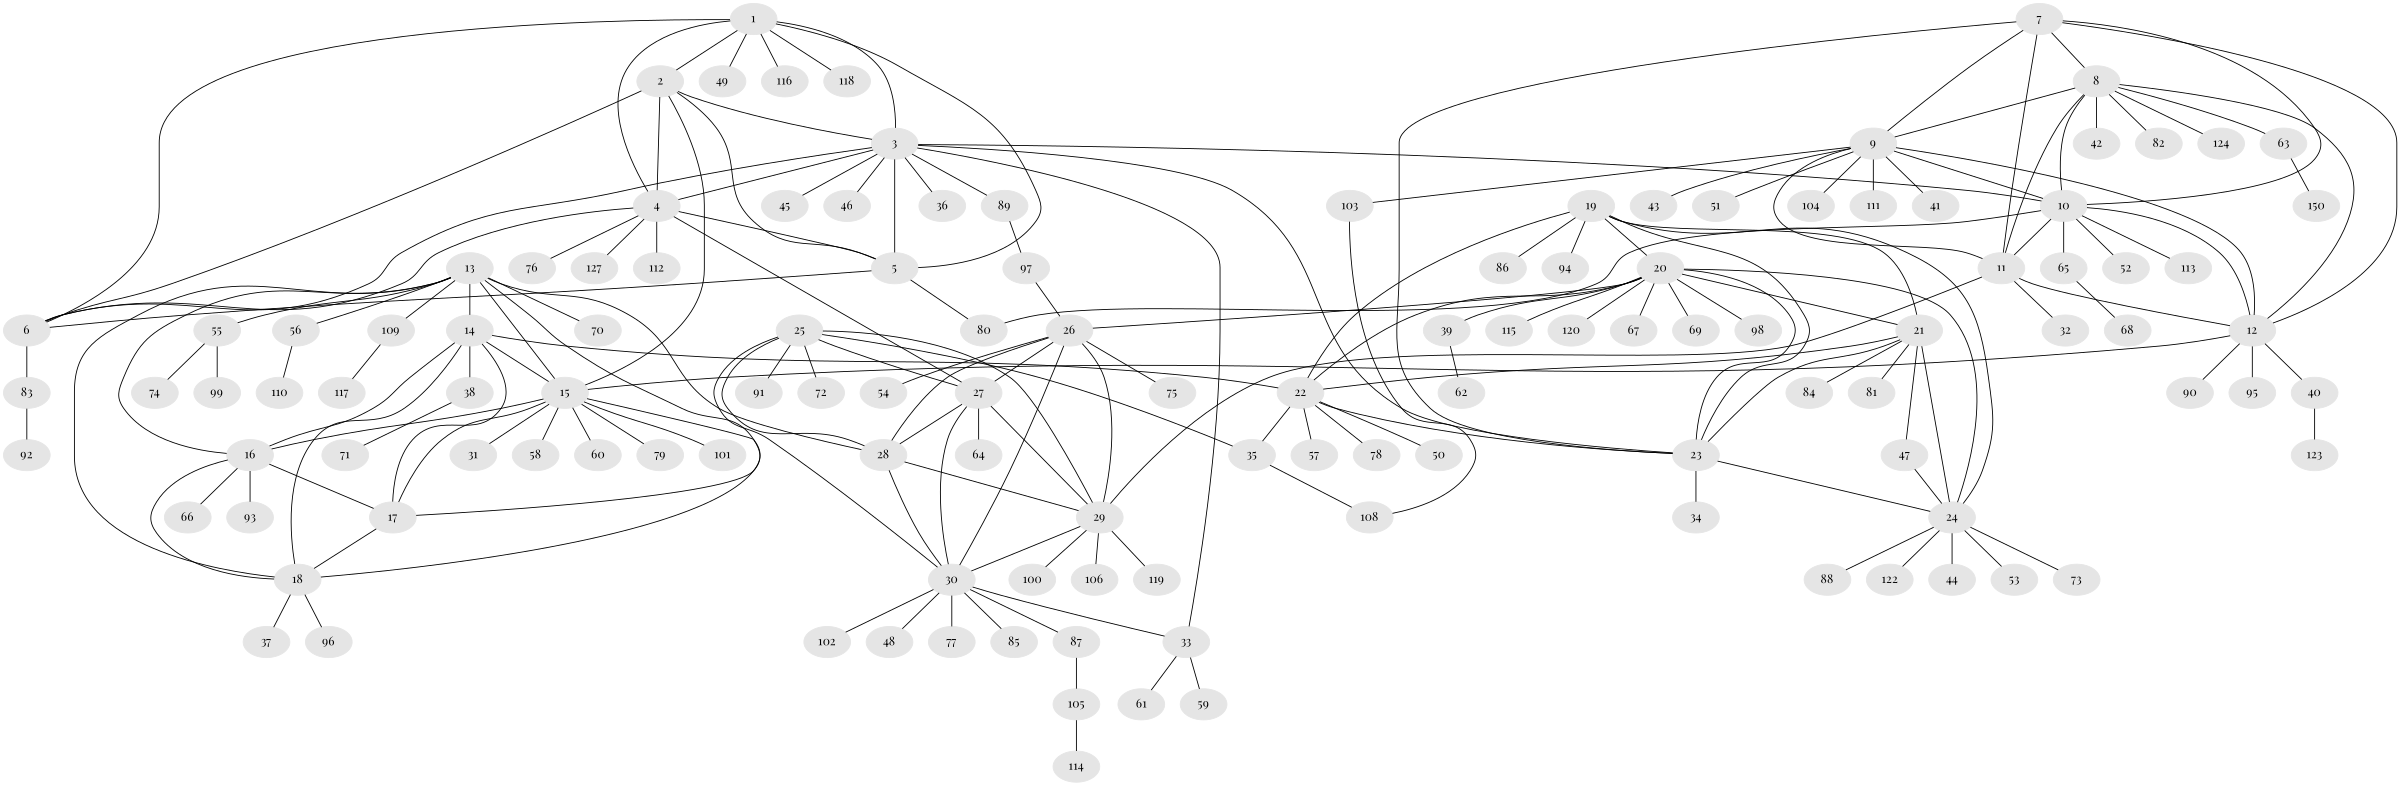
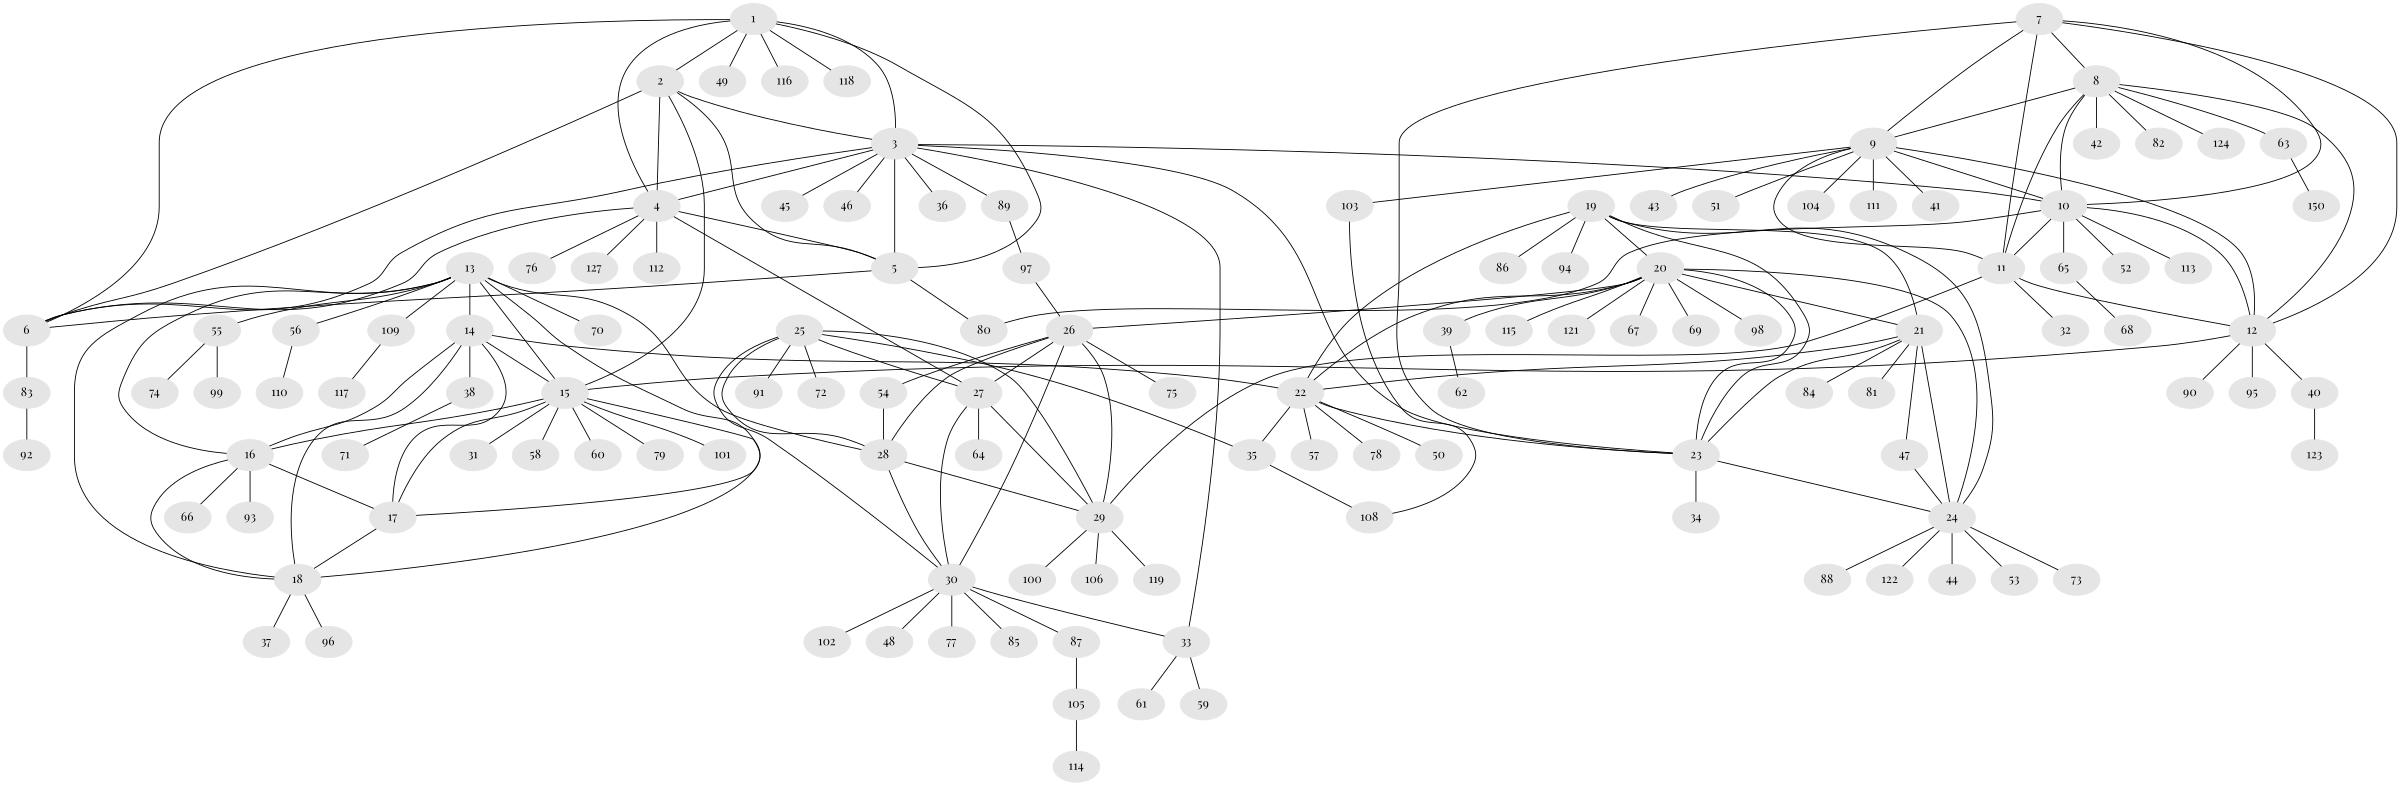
(1571, 331) -> (1571, 331)
(931, 424) -> (883, 424)
(1026, 549) -> none
